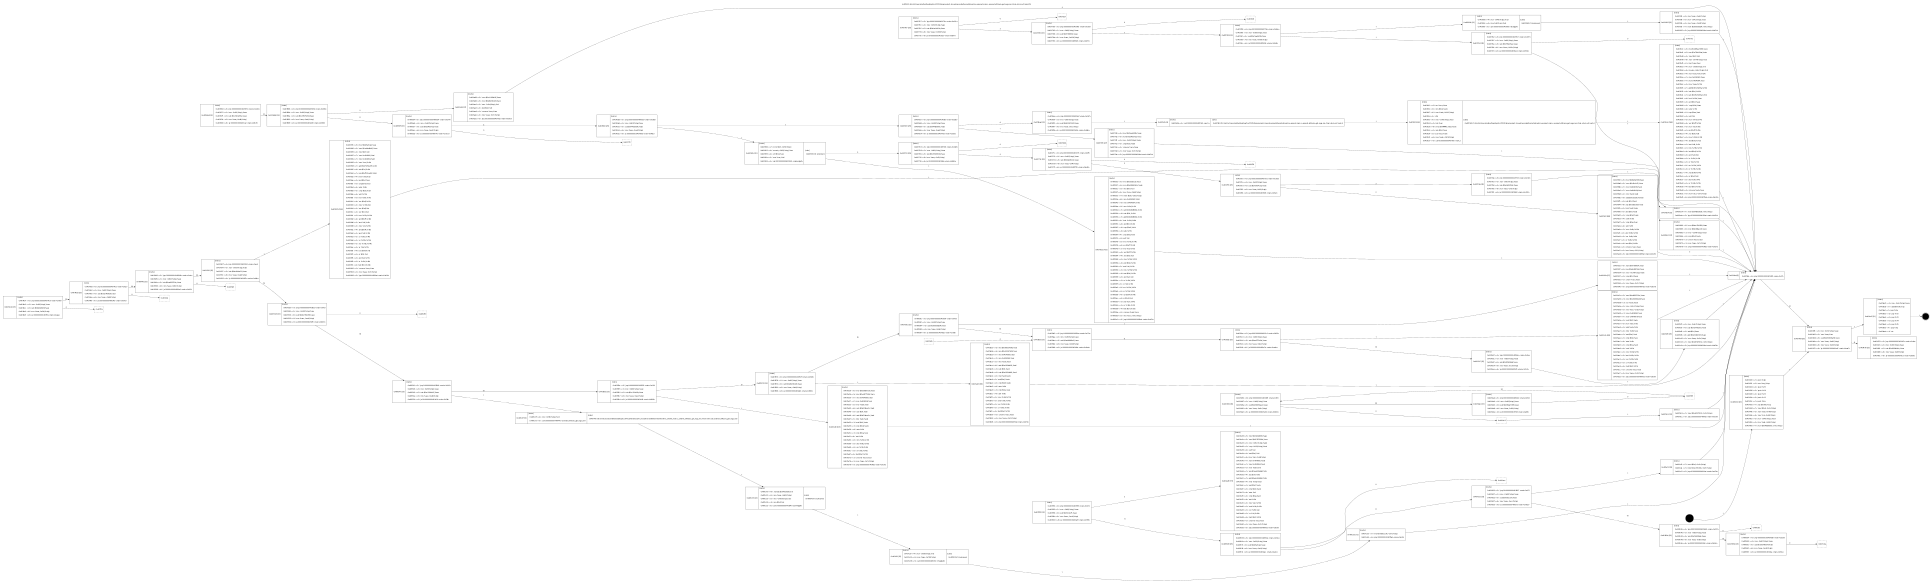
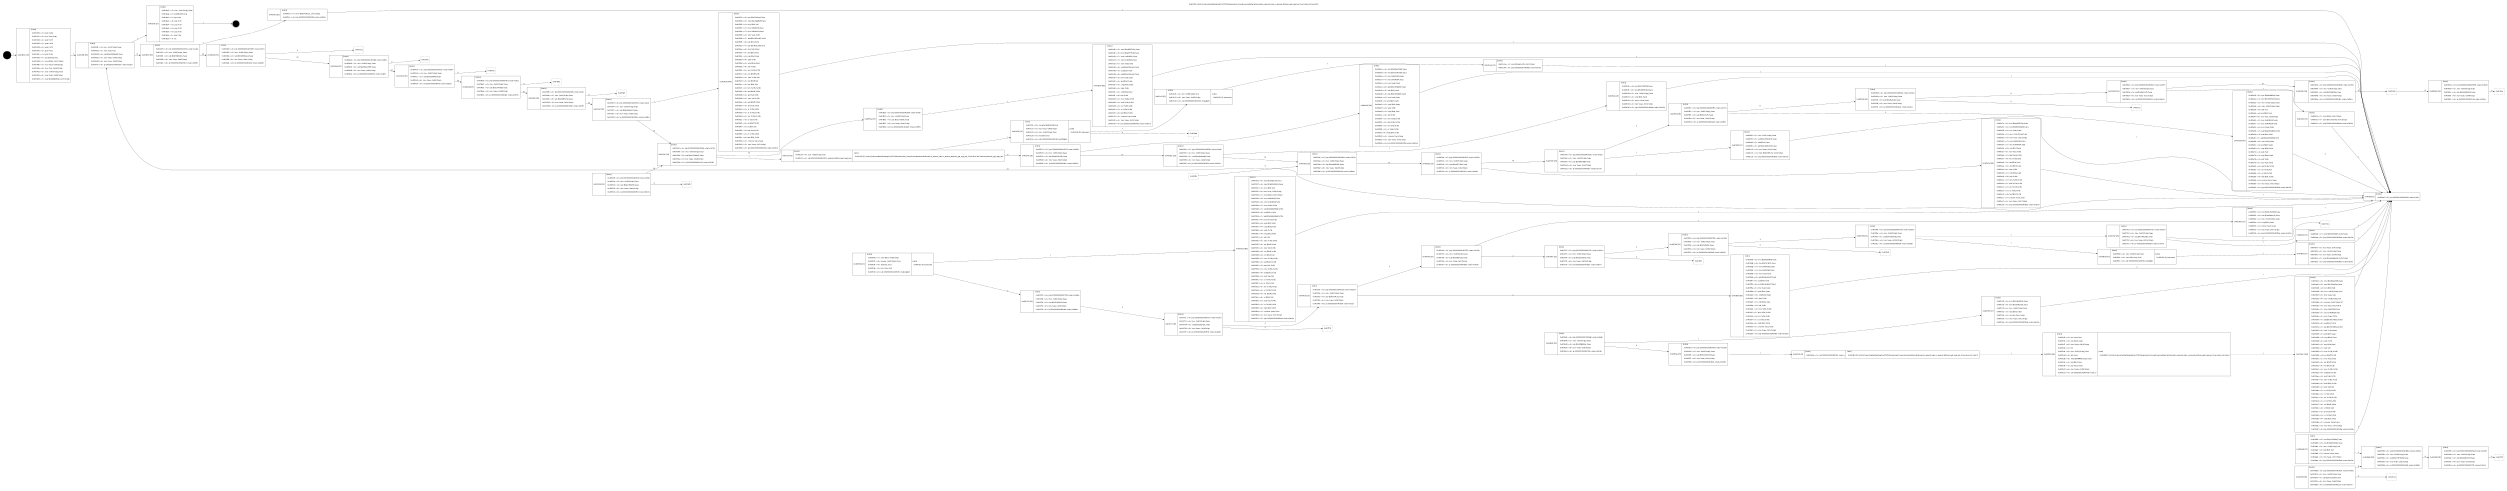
none -> (391, 71)
(390, 111) -> (2357, 453)
(627, 126) -> none
none -> (1636, 138)
(1007, 147) -> (1139, 134)
none -> (2337, 173)
(1041, 175) -> (1638, 43)
none -> (1512, 257)
(273, 291) -> (654, 132)
(705, 388) -> (1012, 156)
(1483, 390) -> (202, 55)
(1583, 418) -> (243, 35)
none -> (2392, 477)
(1722, 540) -> (2412, 91)
